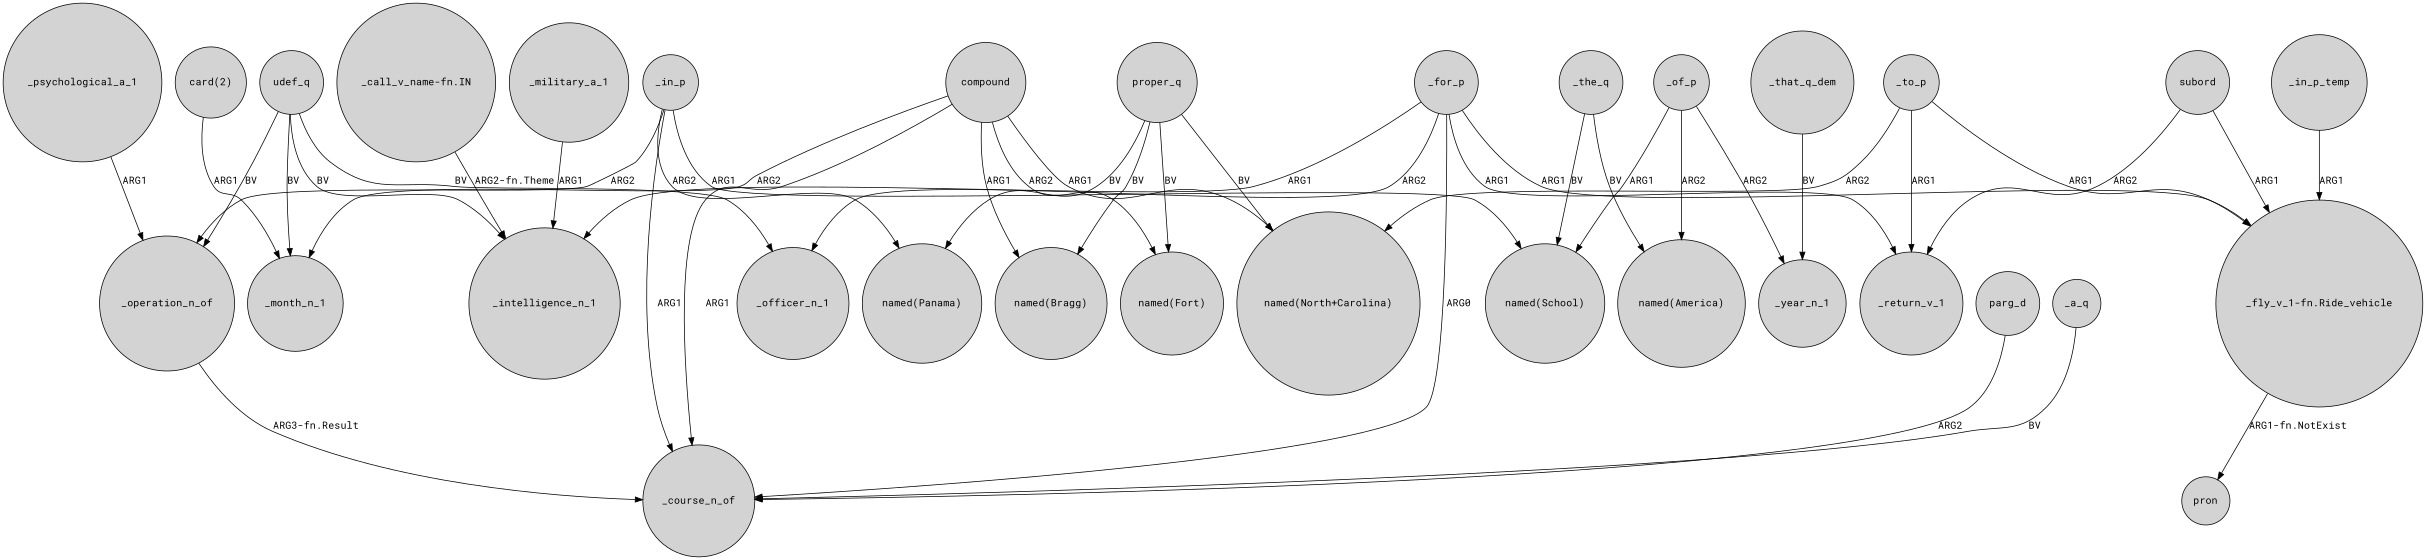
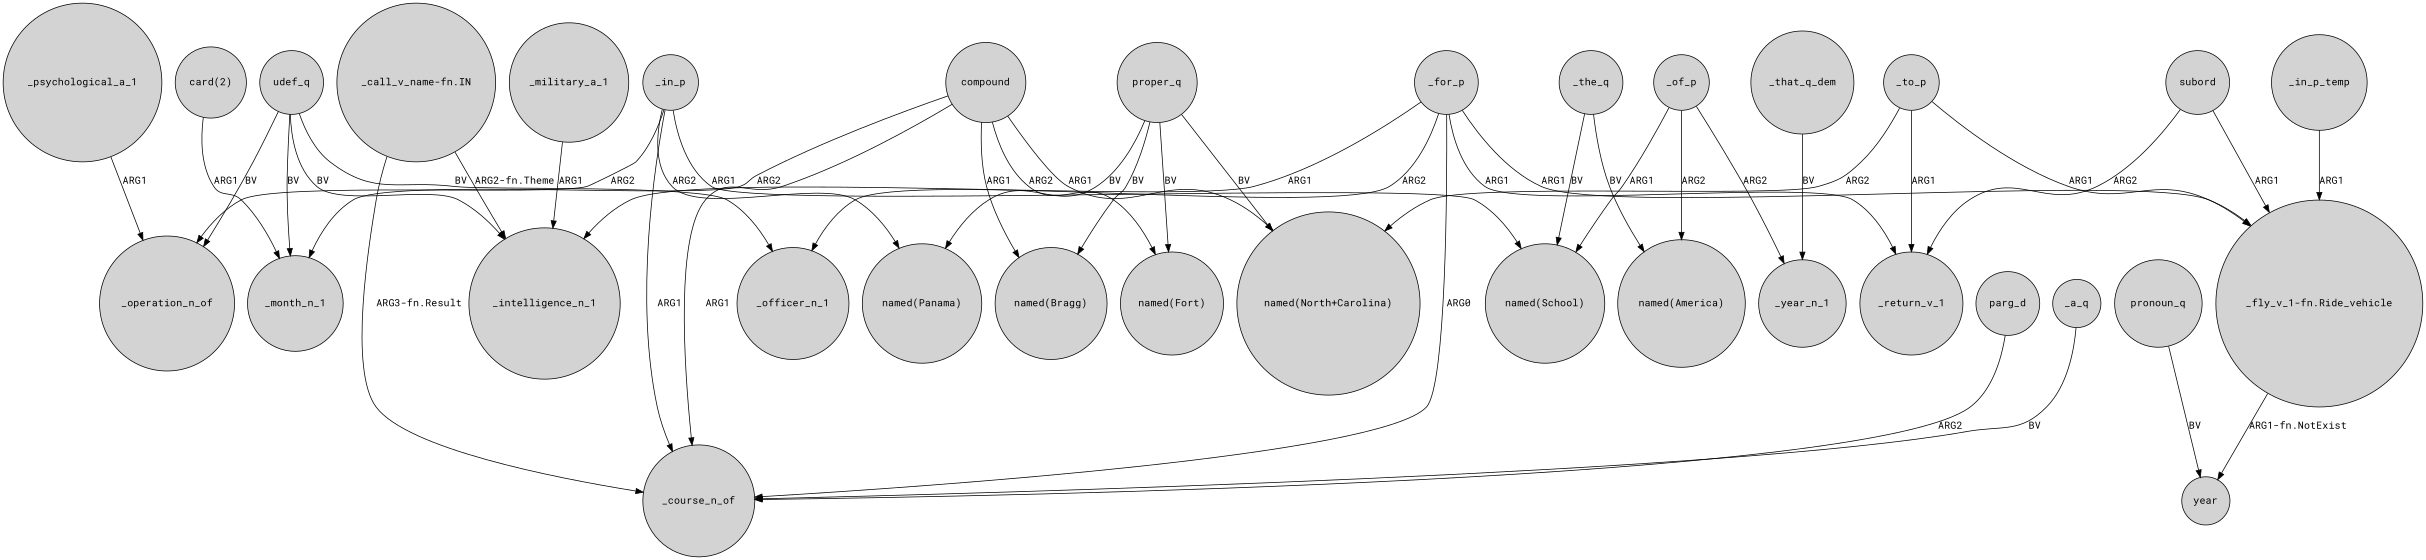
none -> (2158, 304)
(401, 471) -> (384, 414)
(2206, 501) -> (2206, 501)
